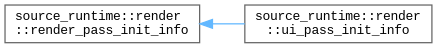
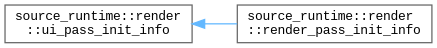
(229, 24) -> (221, 24)
